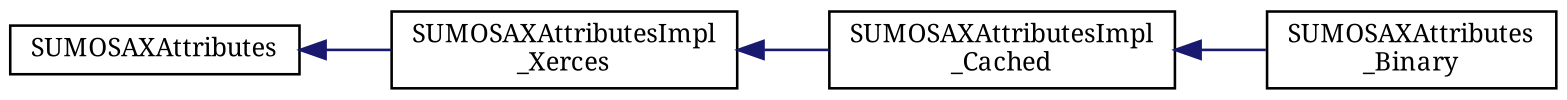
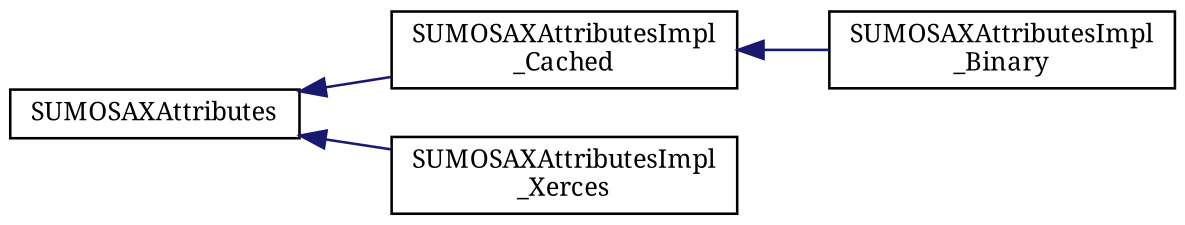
(797, 50) -> (358, 82)
(1412, 50) -> (1002, 50)
